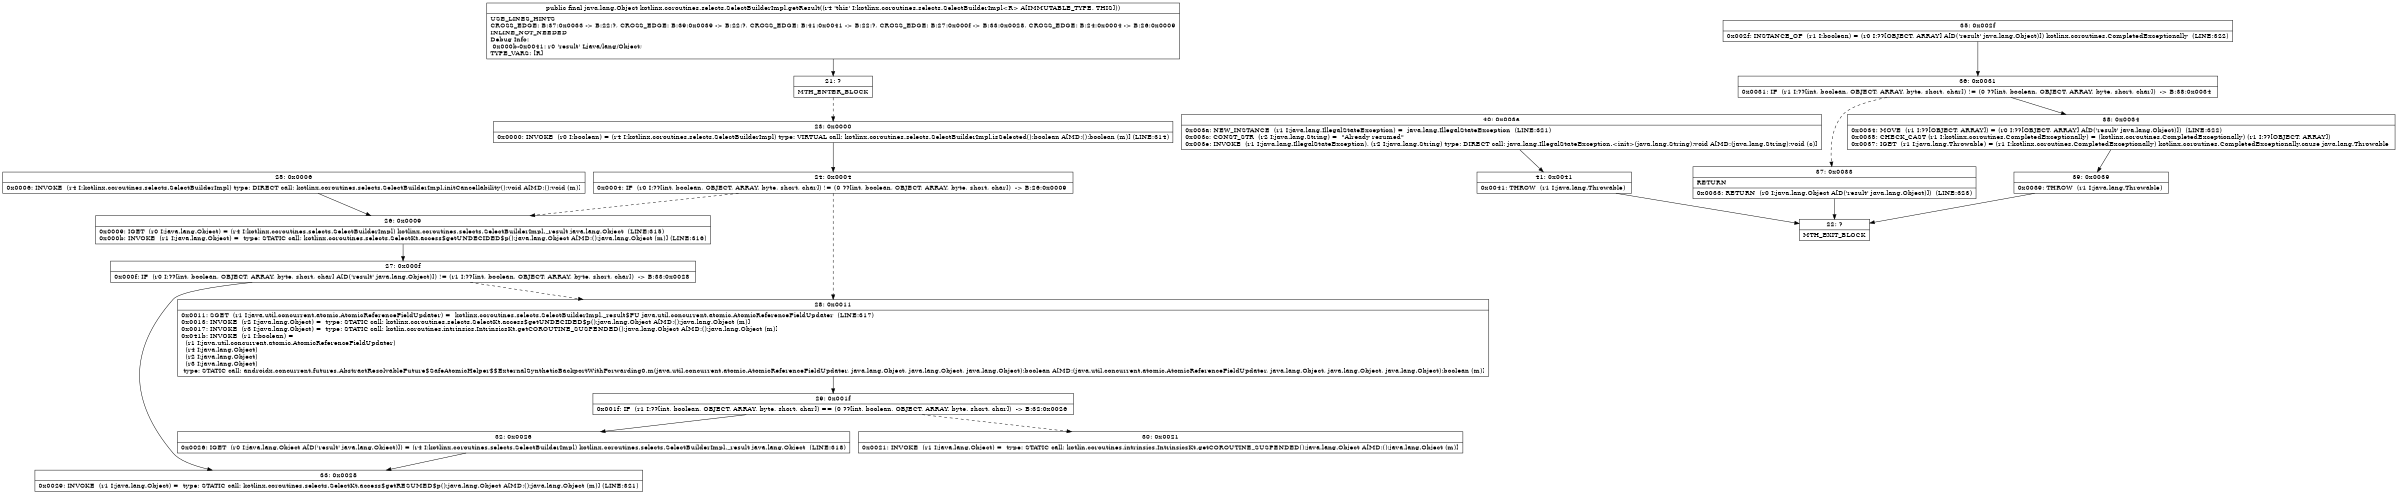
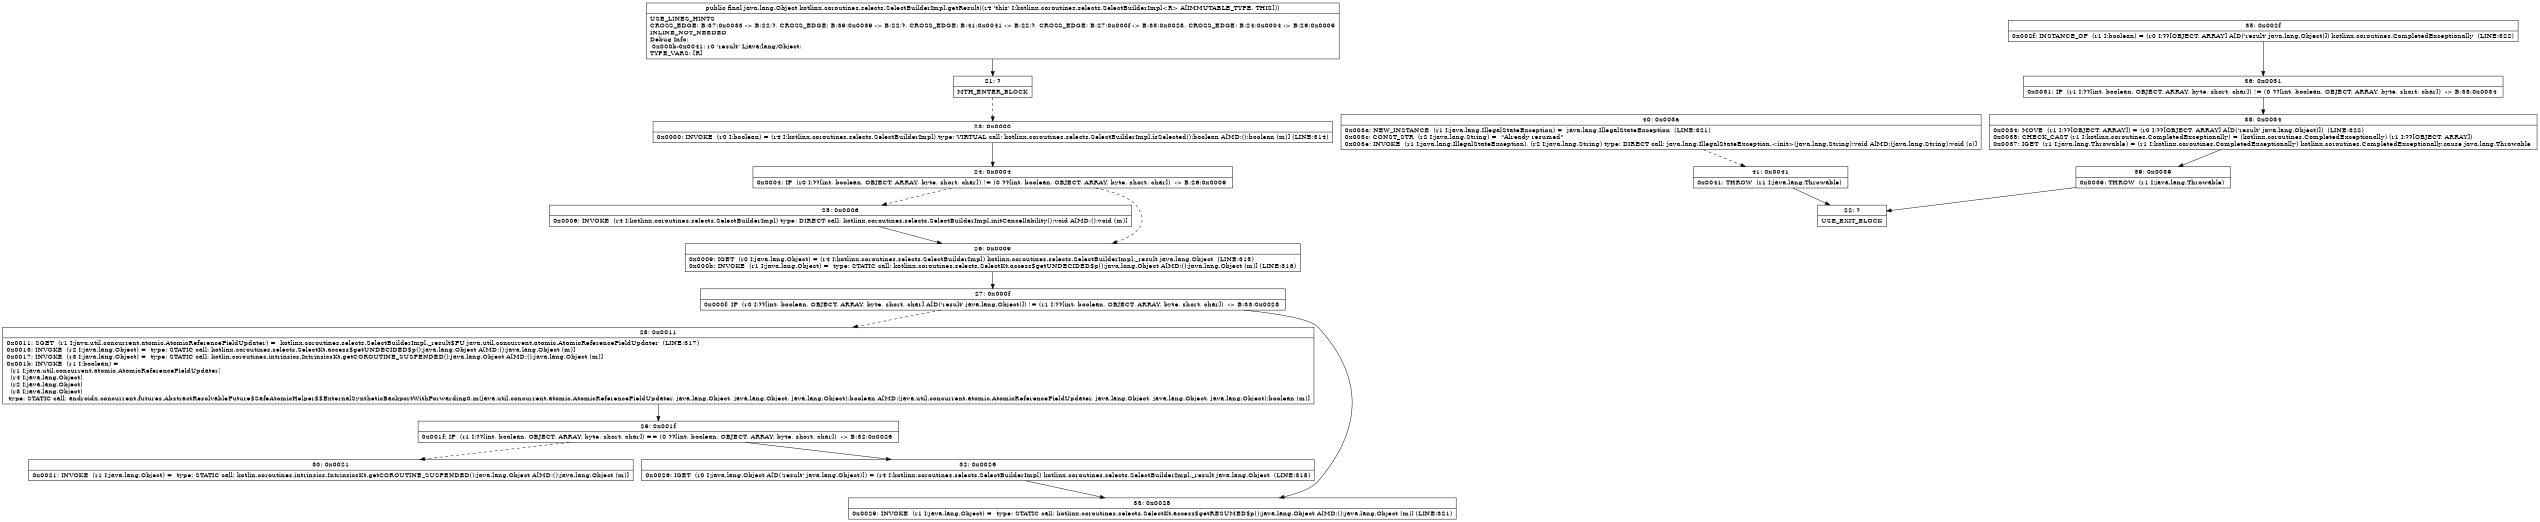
(1530, 159) -> (1722, 157)
(1835, 183) -> none
(1835, 235) -> (1852, 221)
(833, 244) -> (919, 196)
(239, 336) -> (64, 364)
